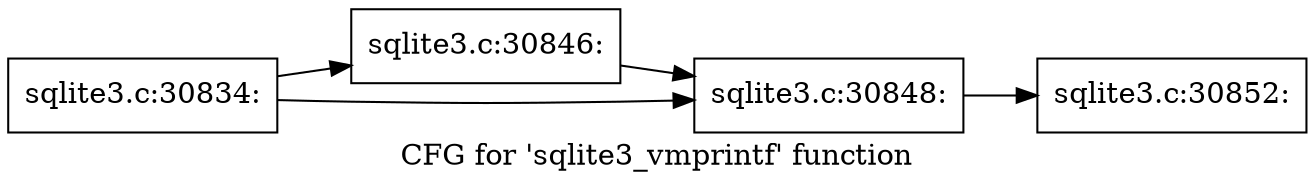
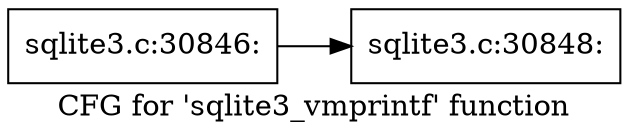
(143, 96) -> none
(1172, 96) -> none
